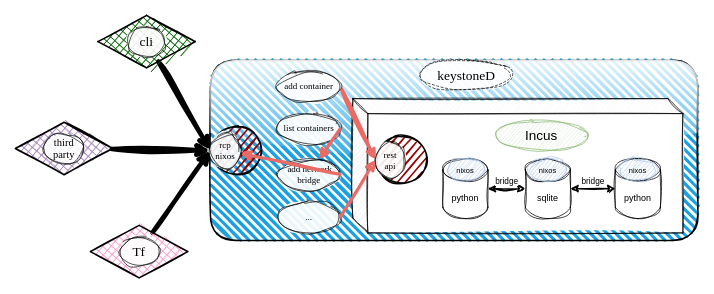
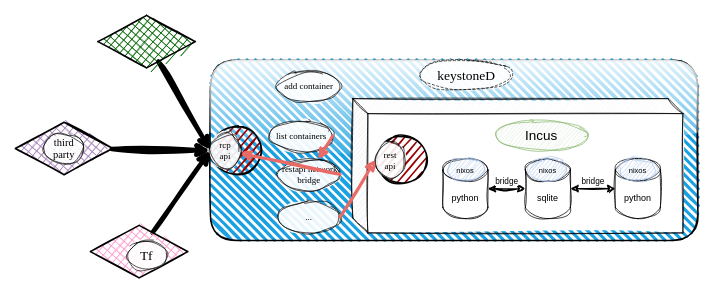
(147, 42) -> none
(342, 91) -> none
(309, 129) -> (302, 136)
(225, 150) -> (225, 150)
(309, 174) -> (309, 174)
(139, 252) -> (147, 255)
